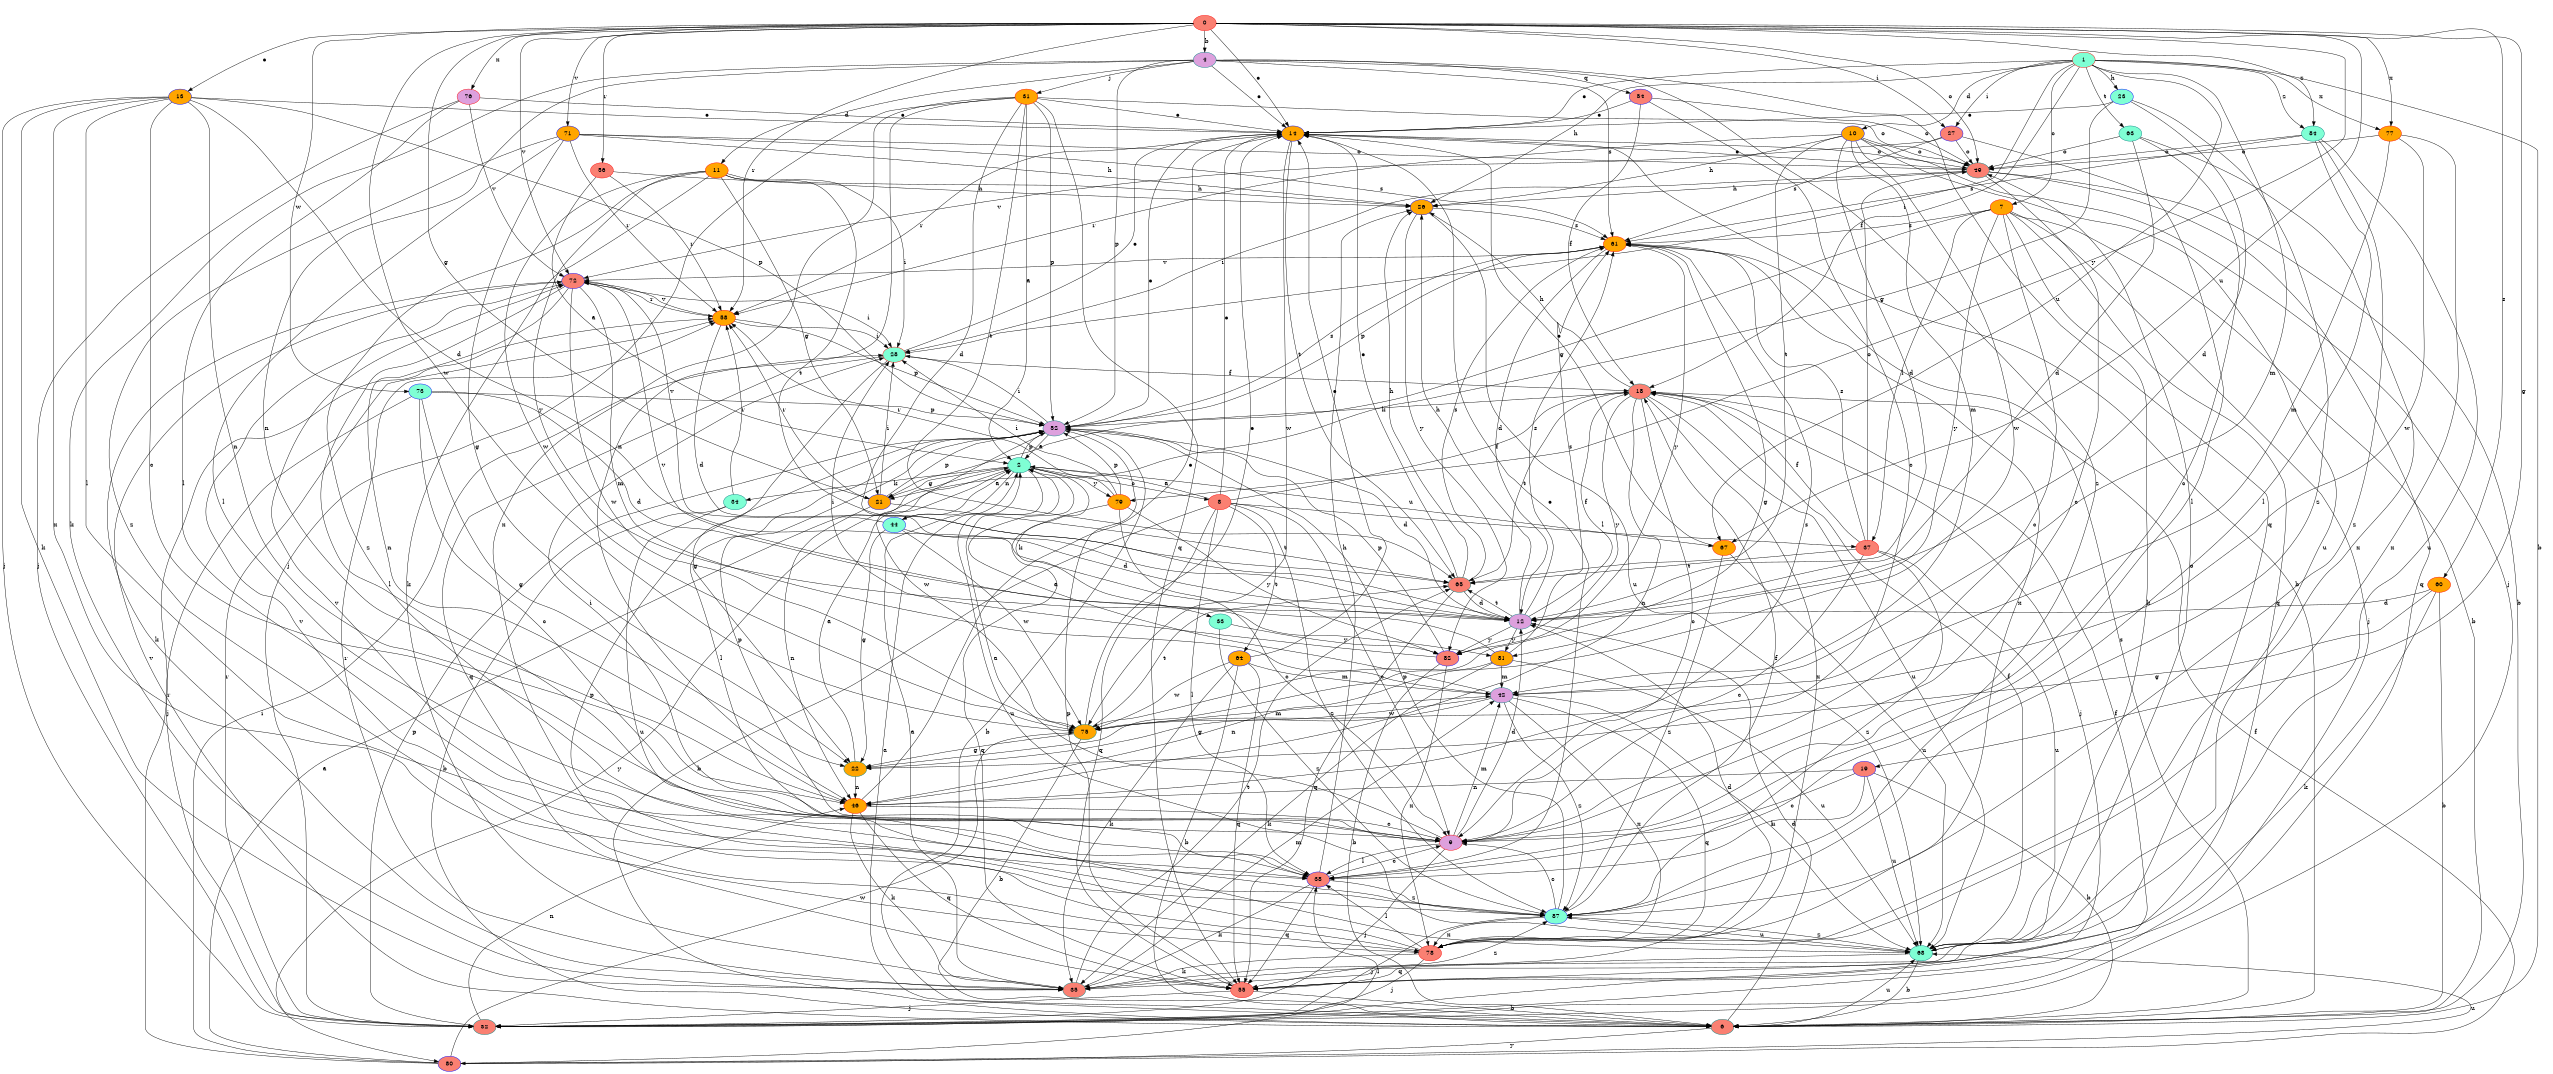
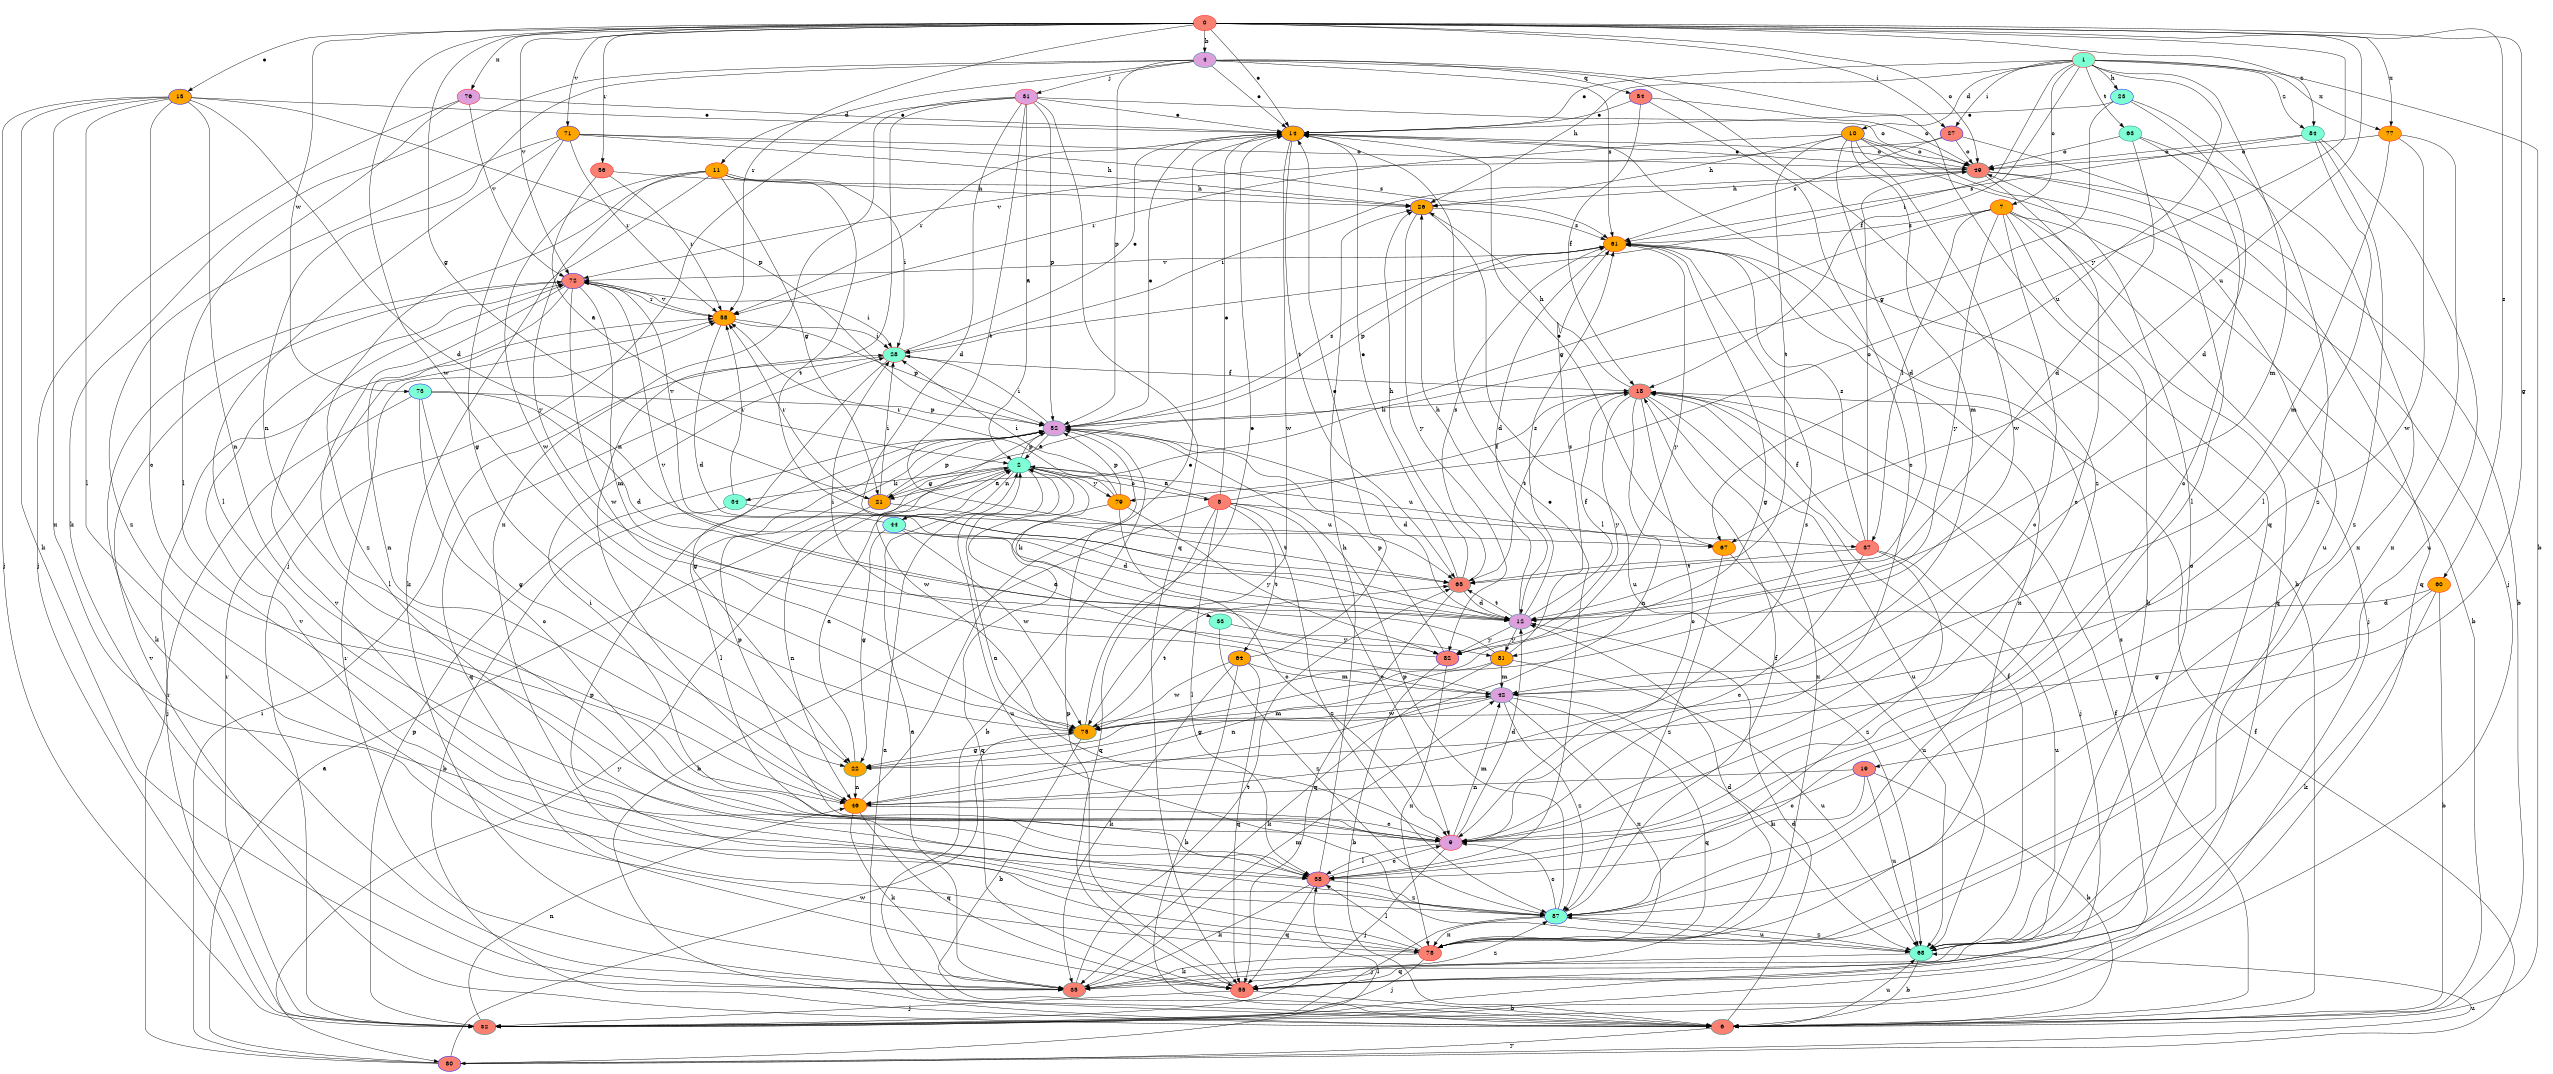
(1026, 97) -> (1026, 97)
(1154, 878) -> (1203, 528)
